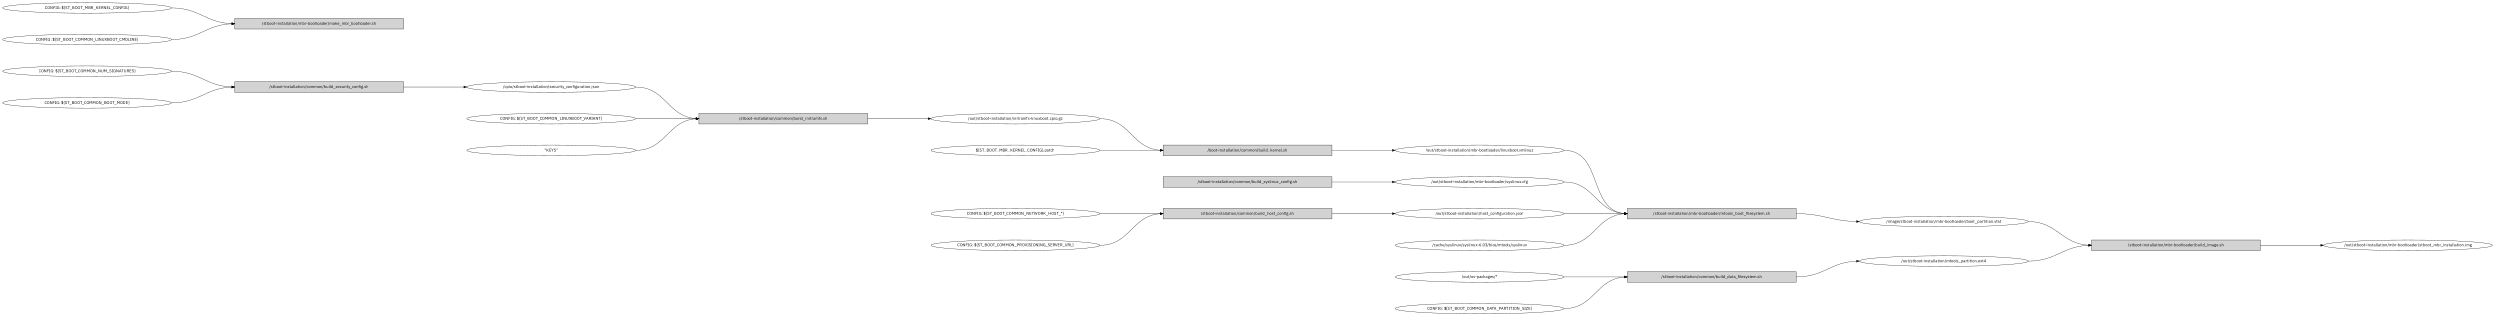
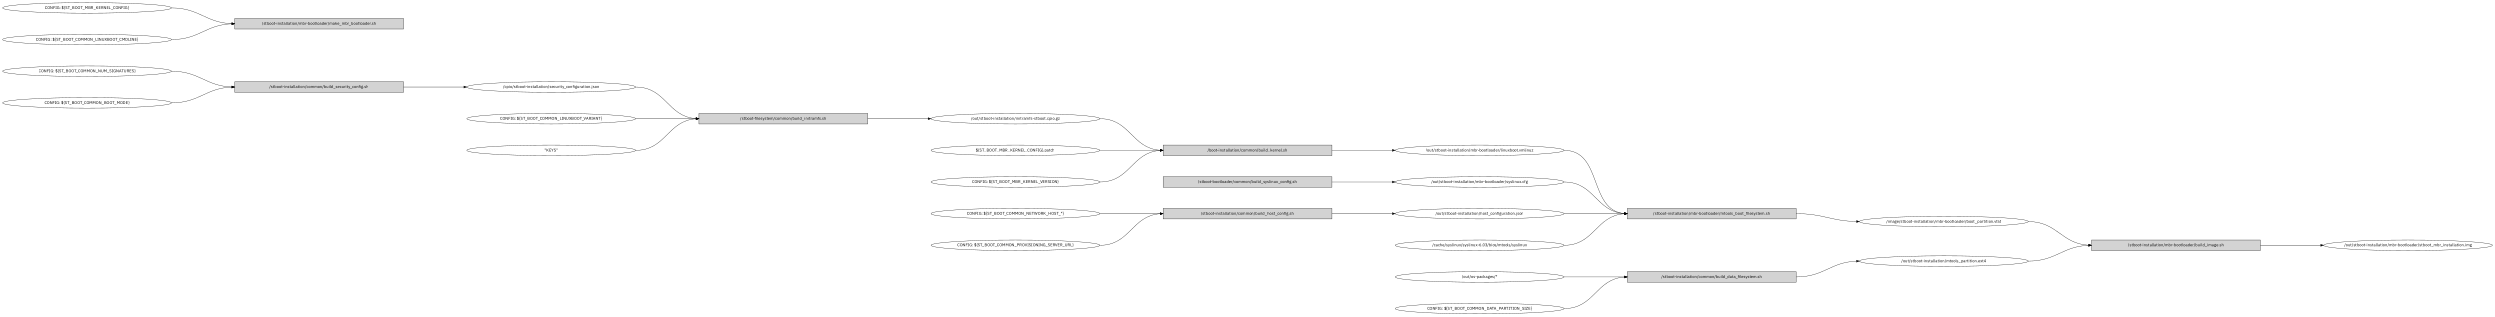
(783, 119) -> (783, 119)
(1015, 119) -> (1015, 119)
none -> (1015, 182)
(1248, 182) -> (1248, 182)
